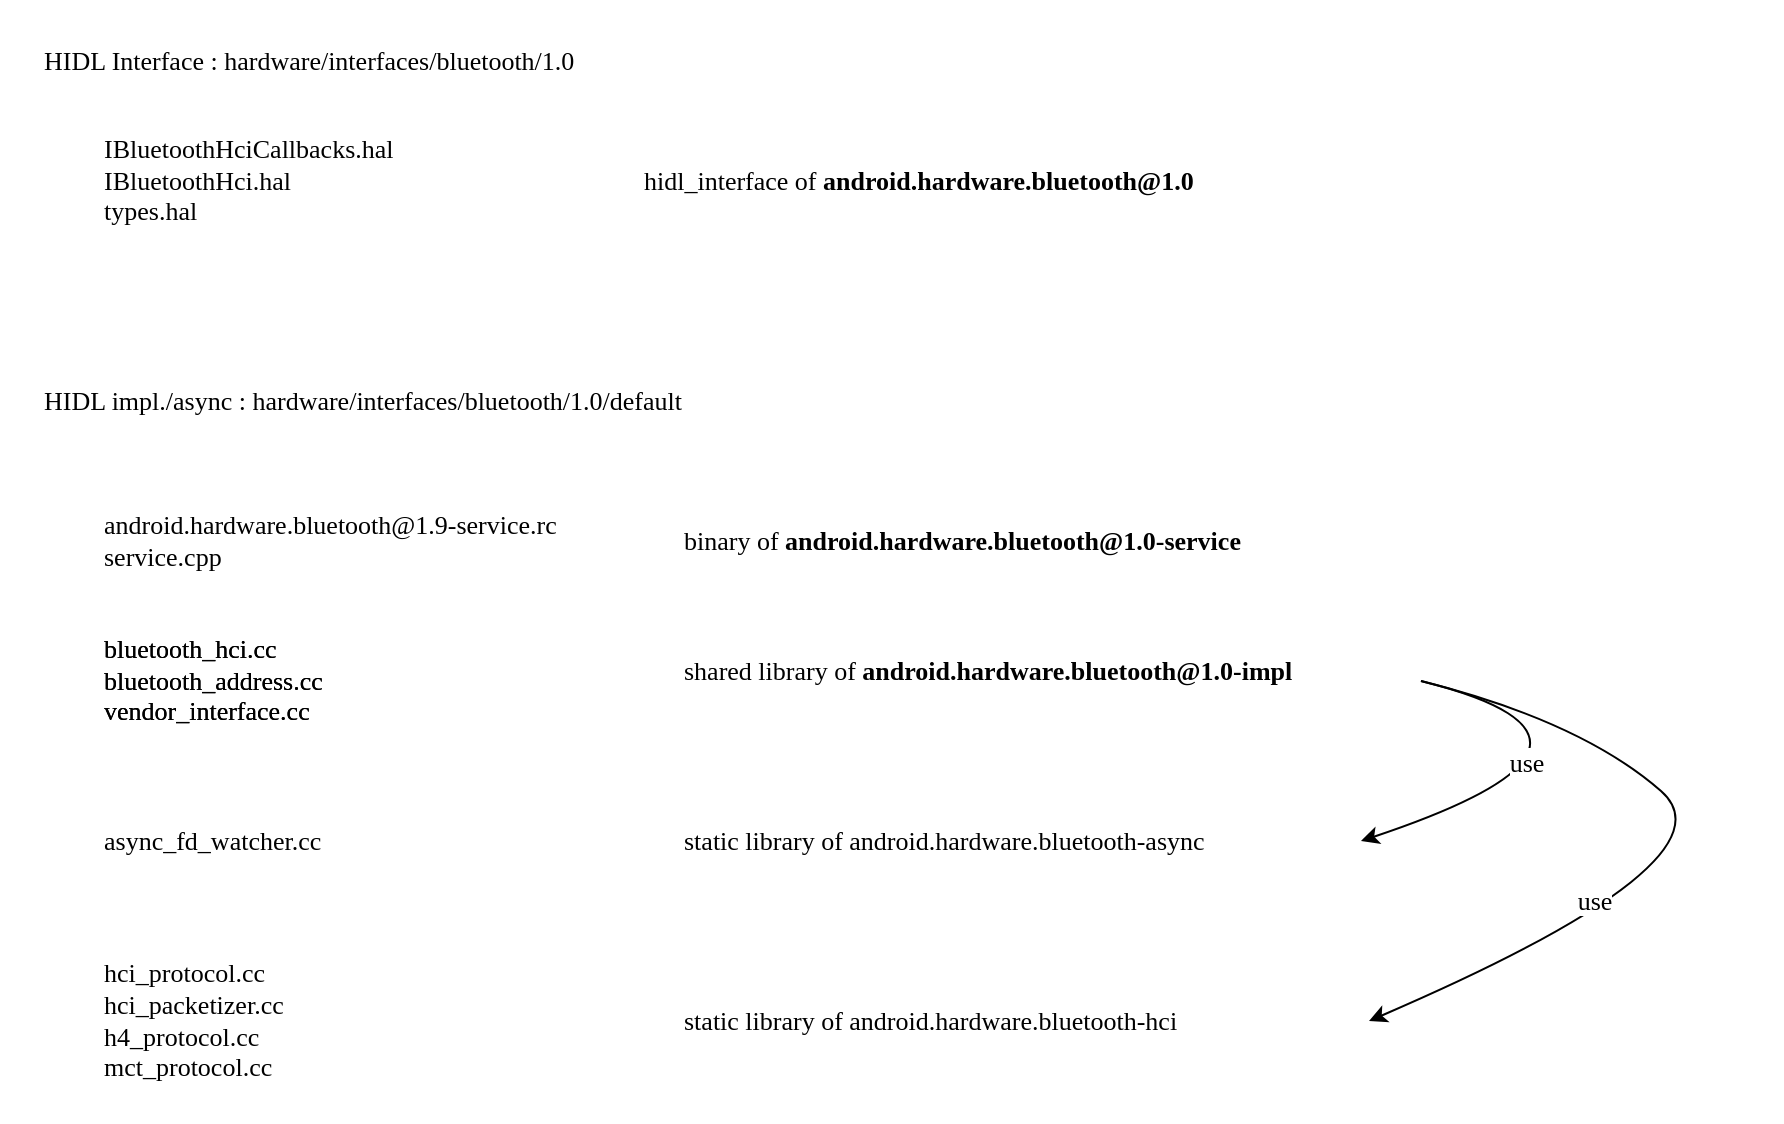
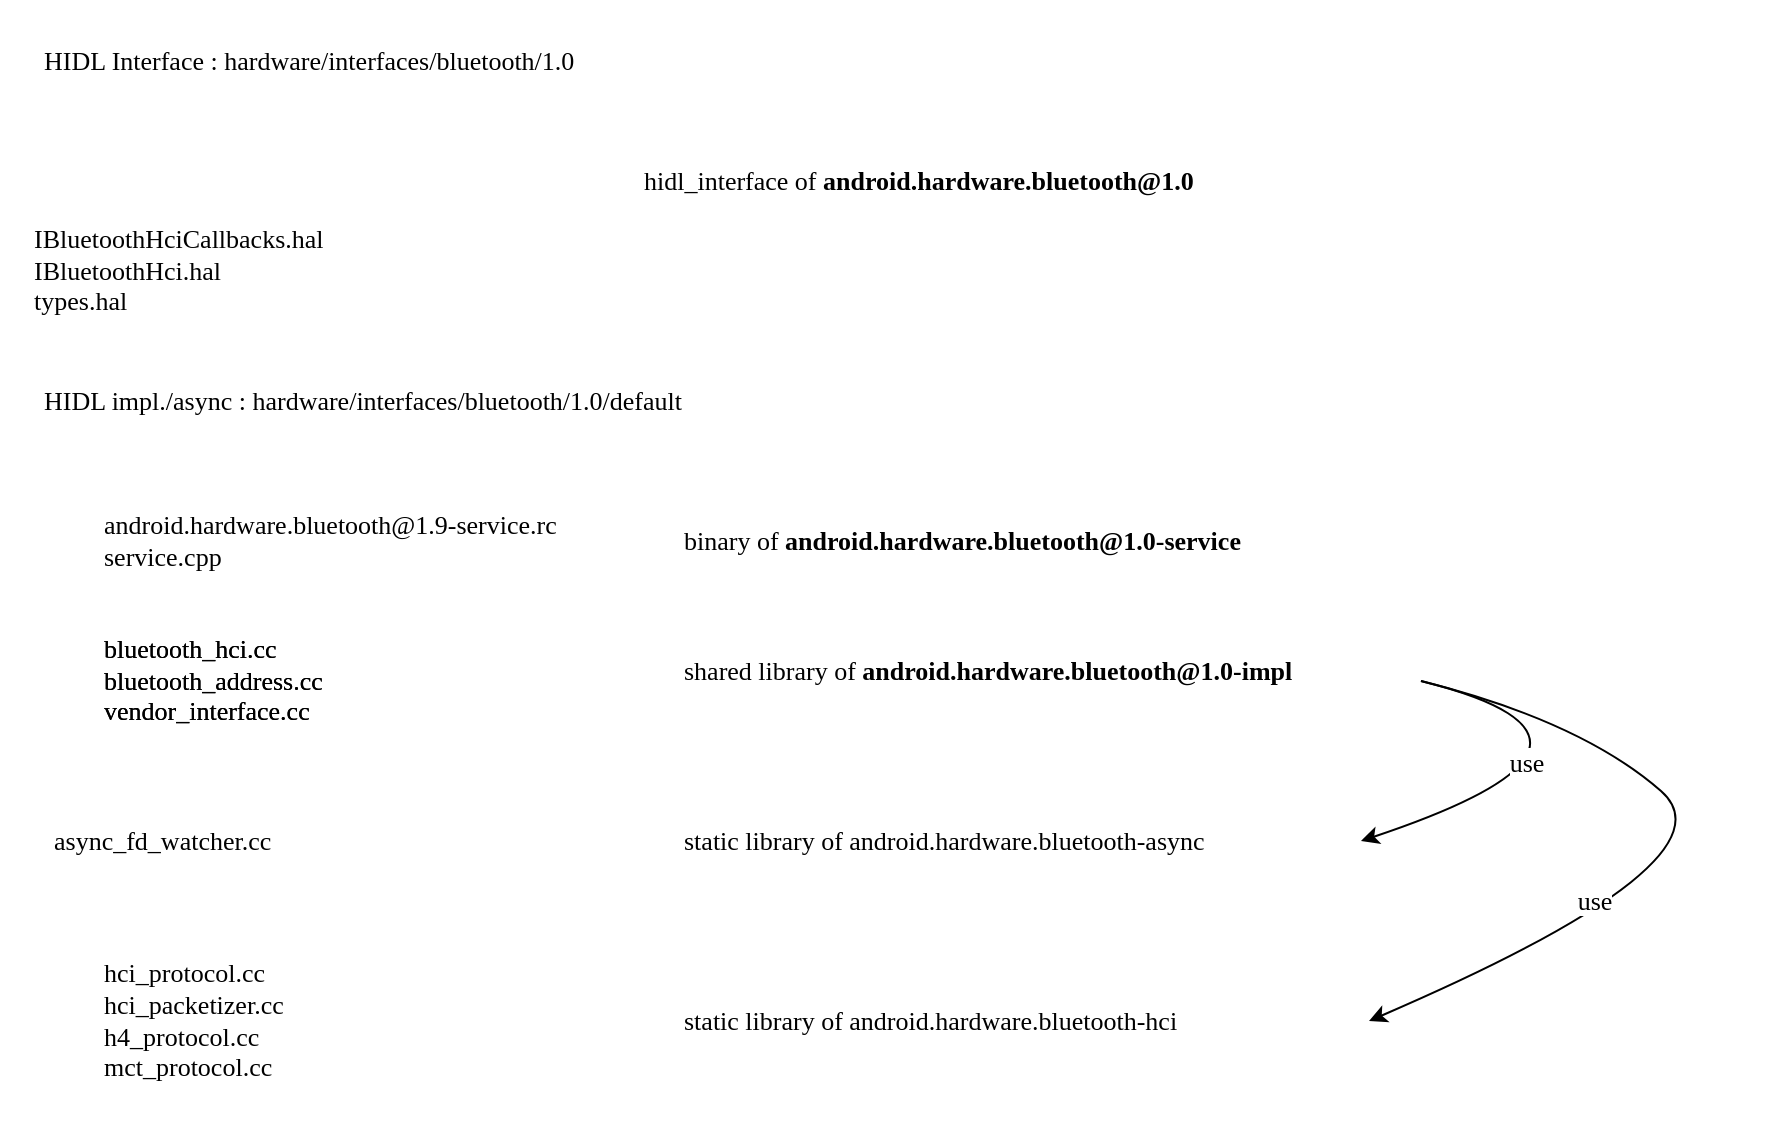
(271, 181) -> (201, 271)
(271, 841) -> (221, 841)
